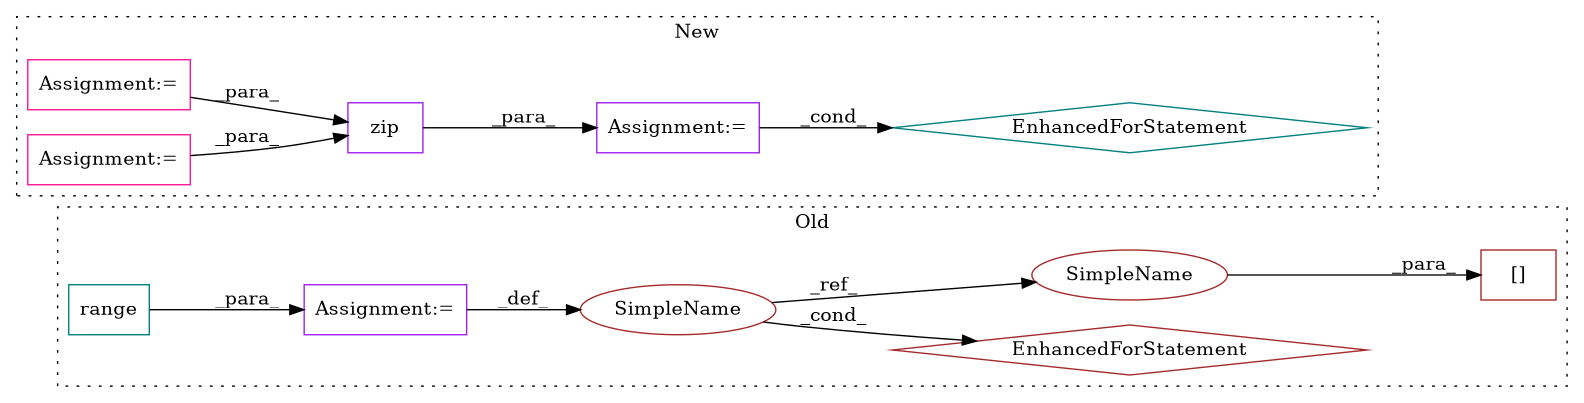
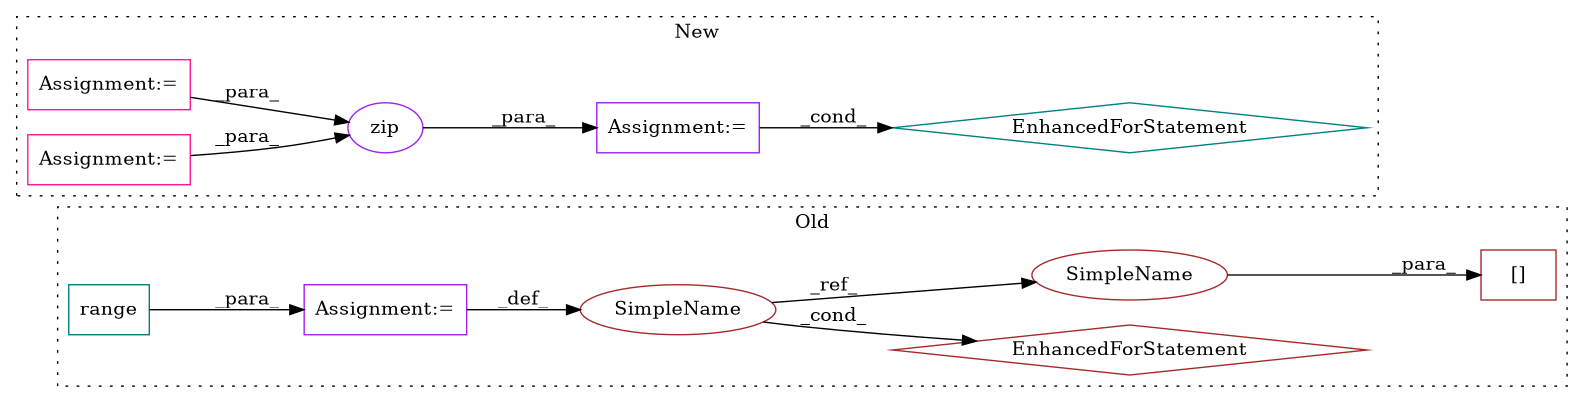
(385, 128) -> (385, 128)
